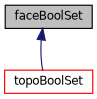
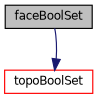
(41, 55) -> (56, 44)
